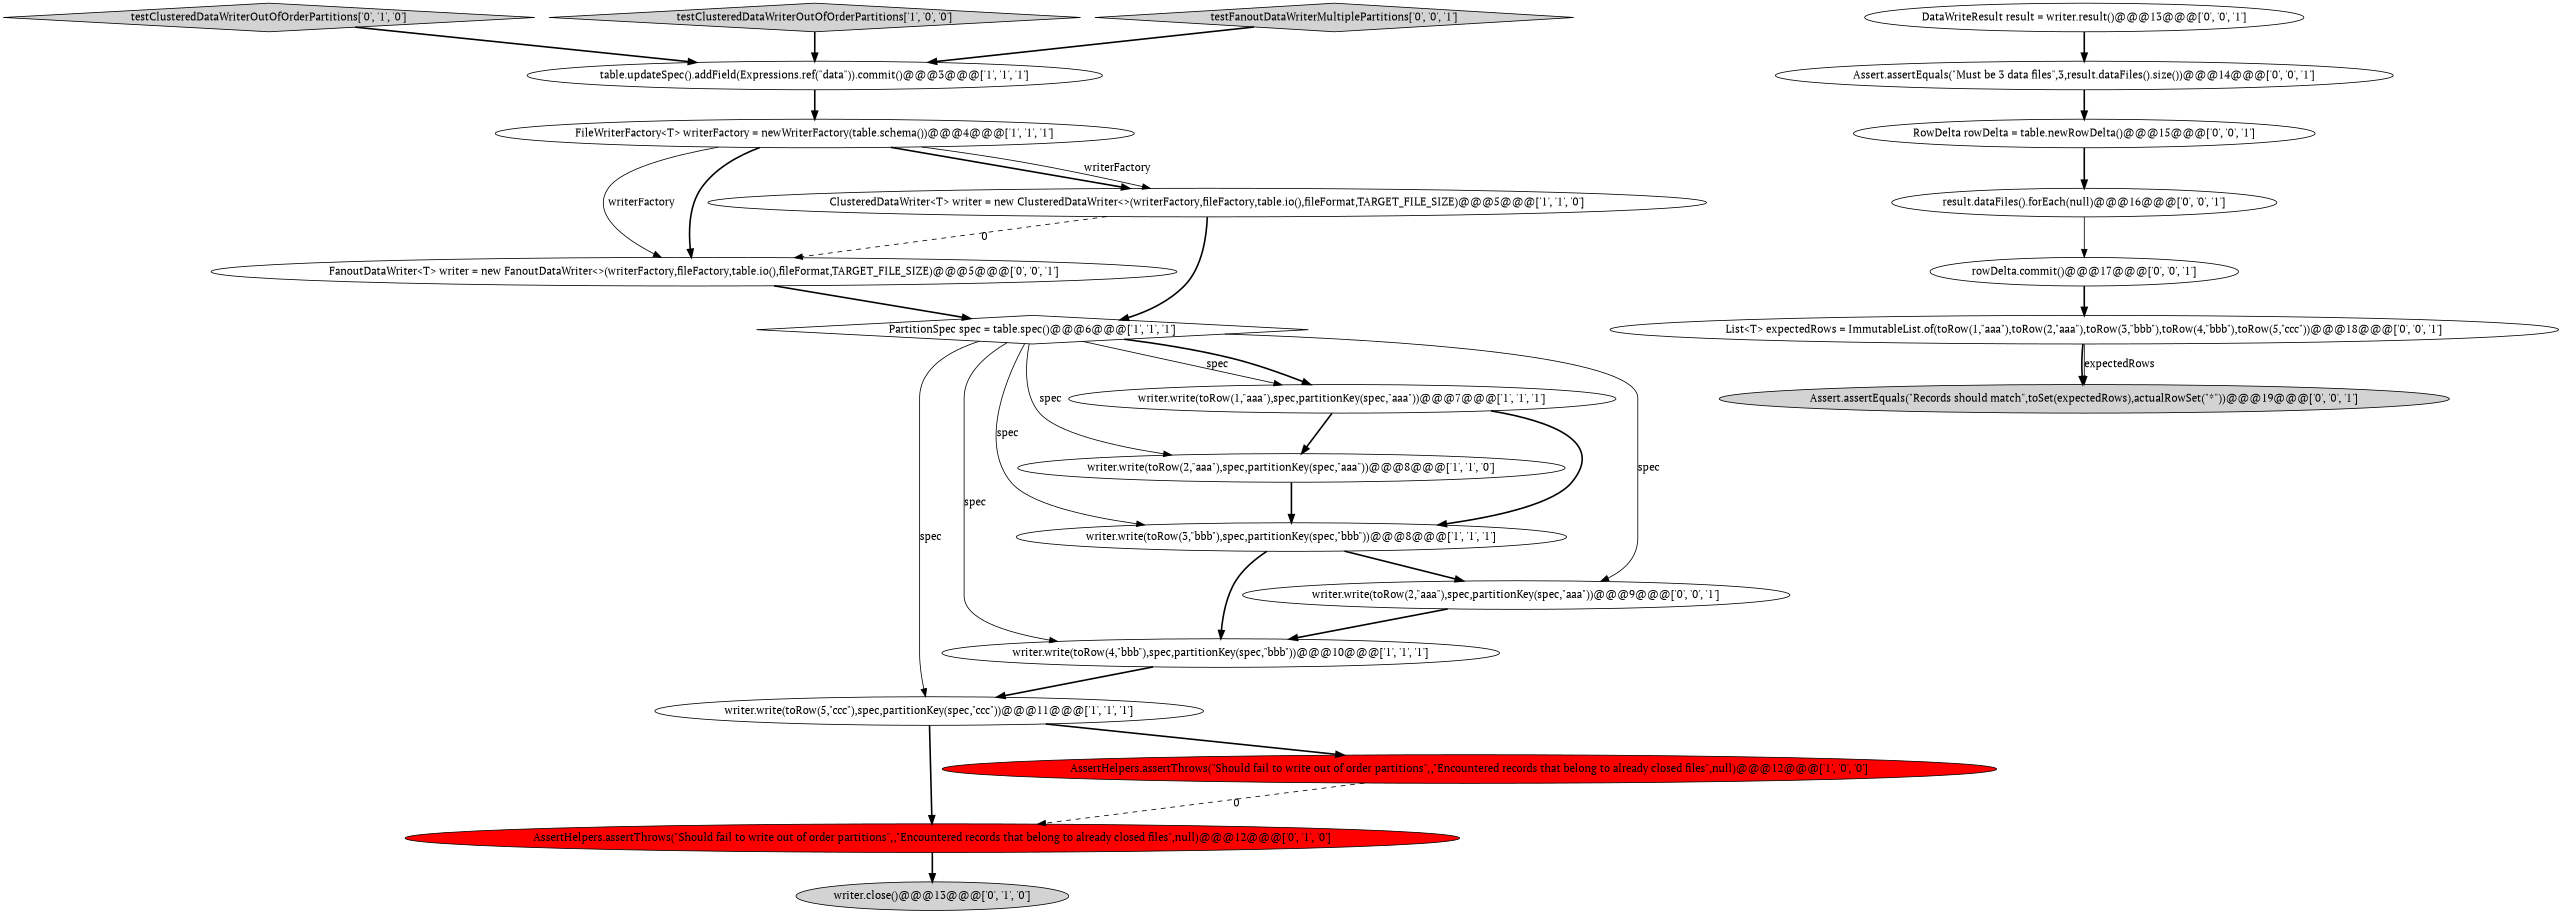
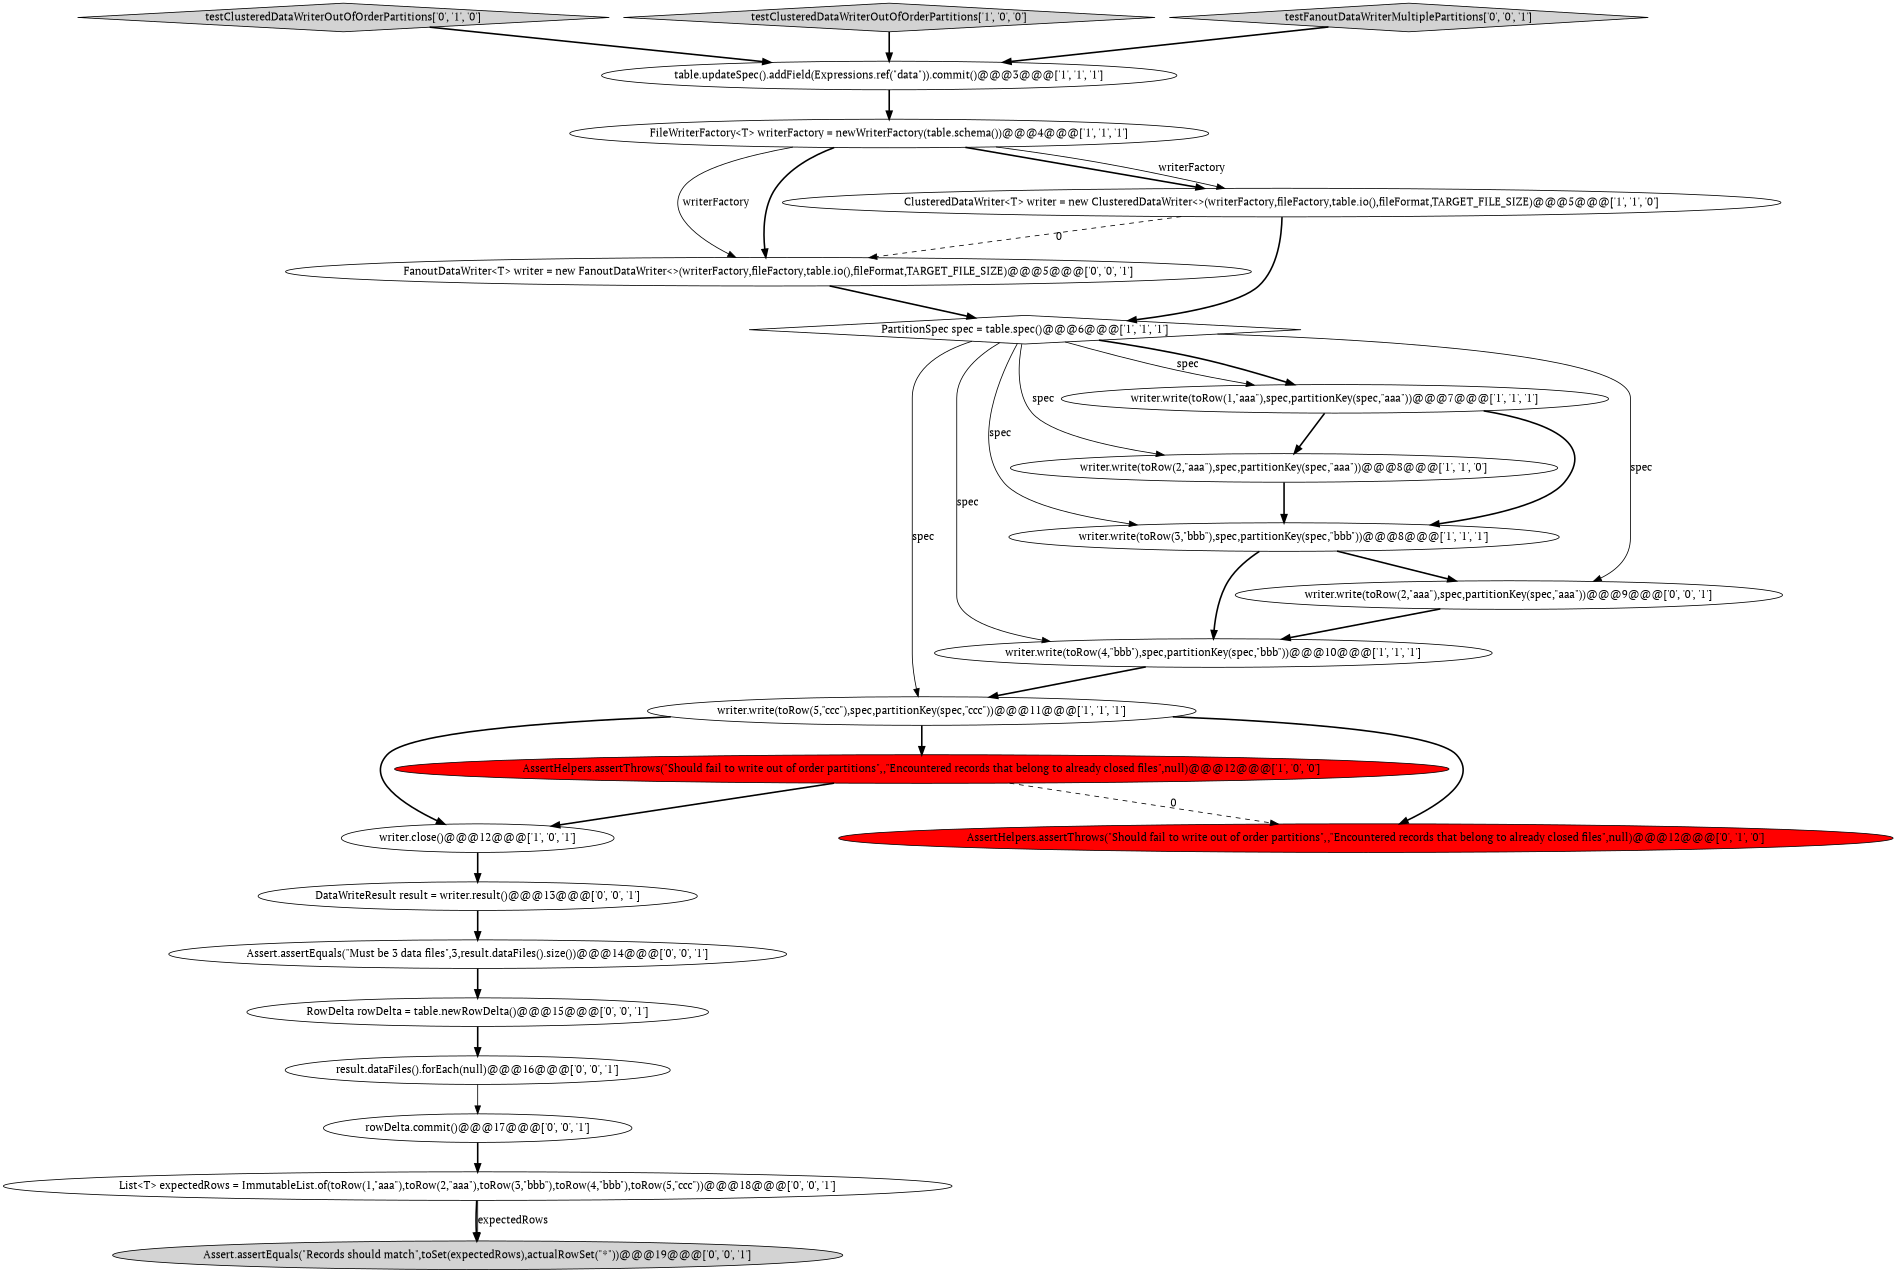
none -> (478, 838)
(932, 896) -> none
